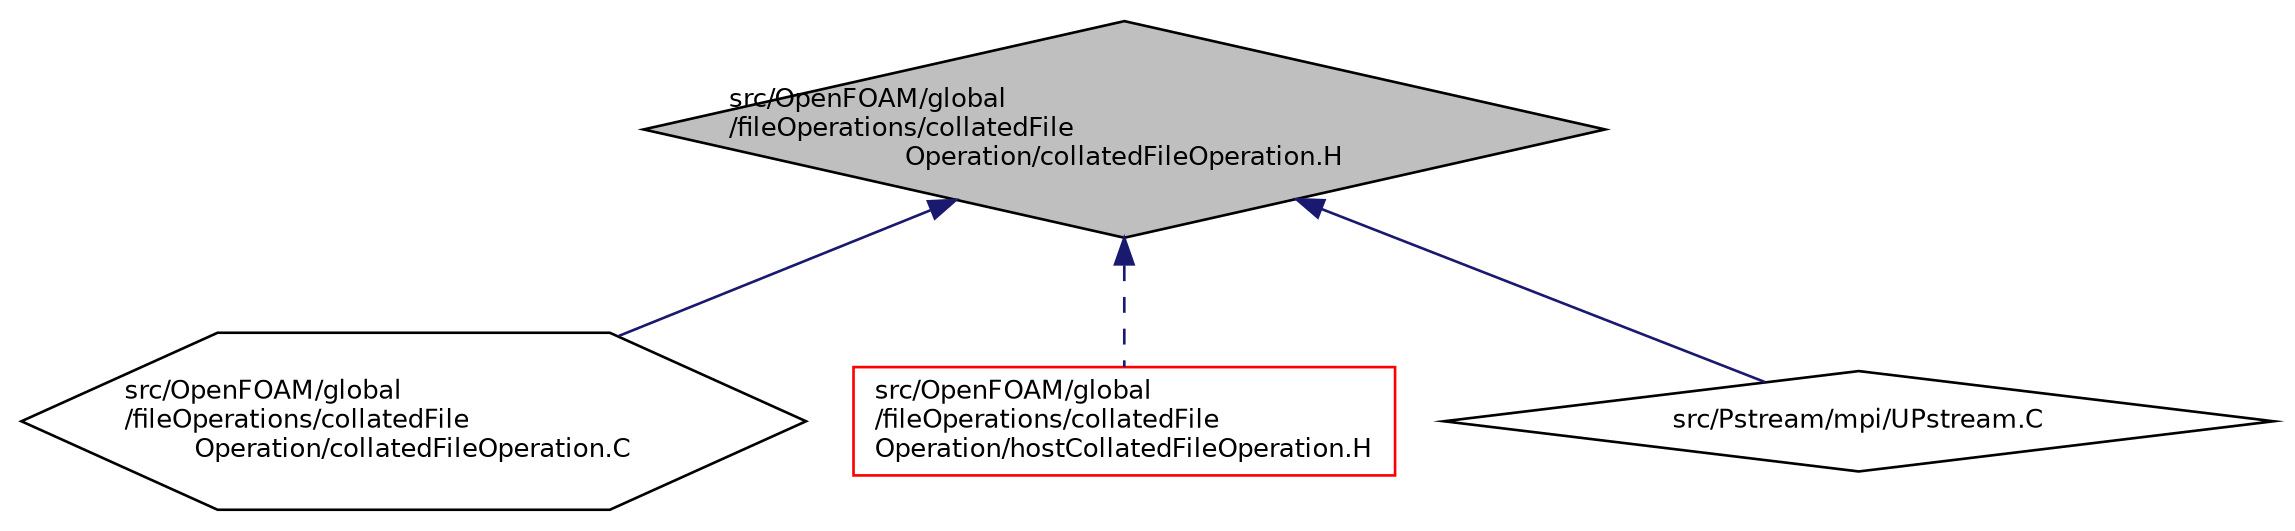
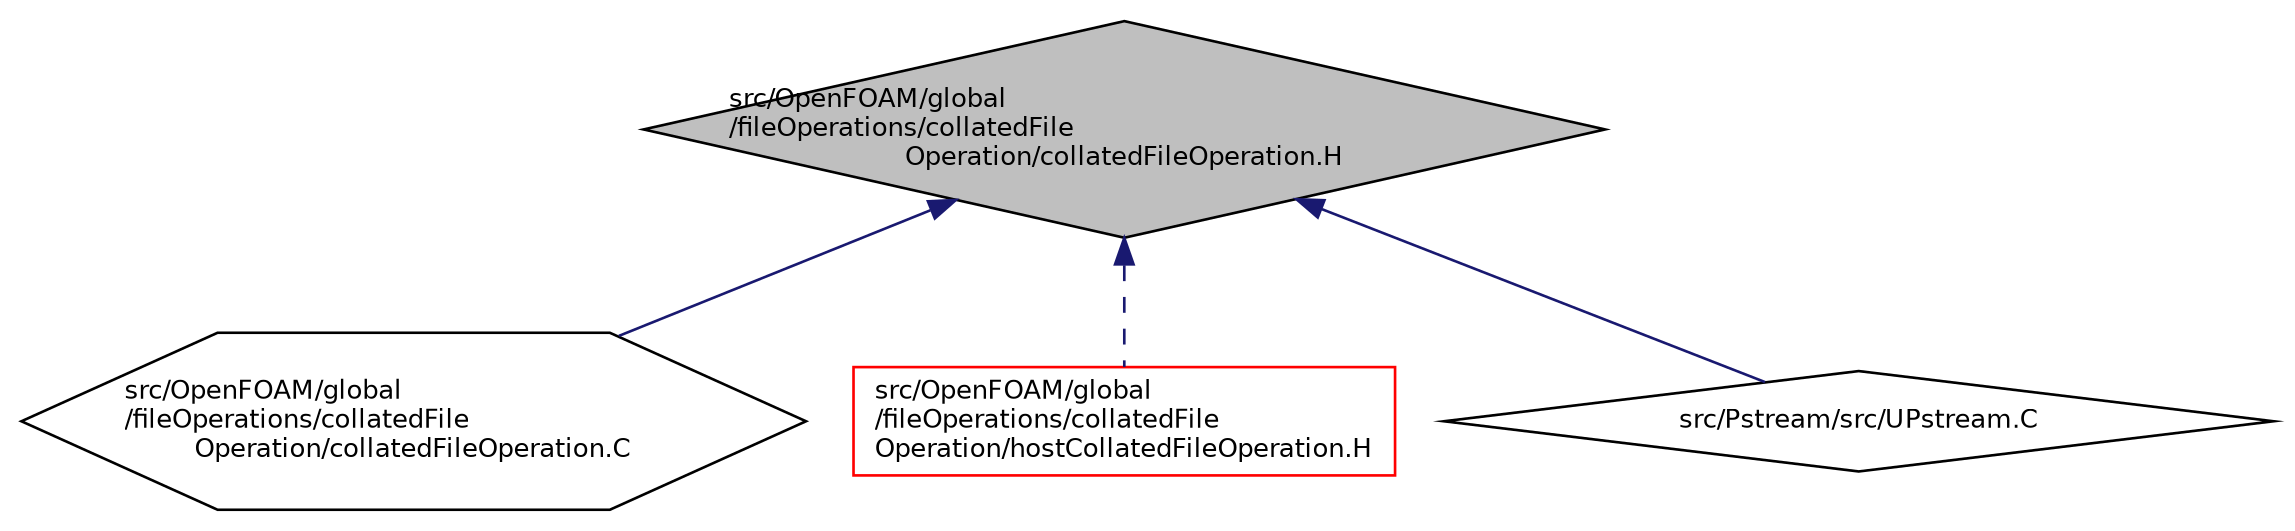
(1859, 421) -> (1859, 421)
